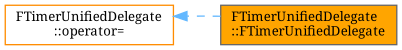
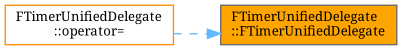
(204, 16) -> (190, 34)
